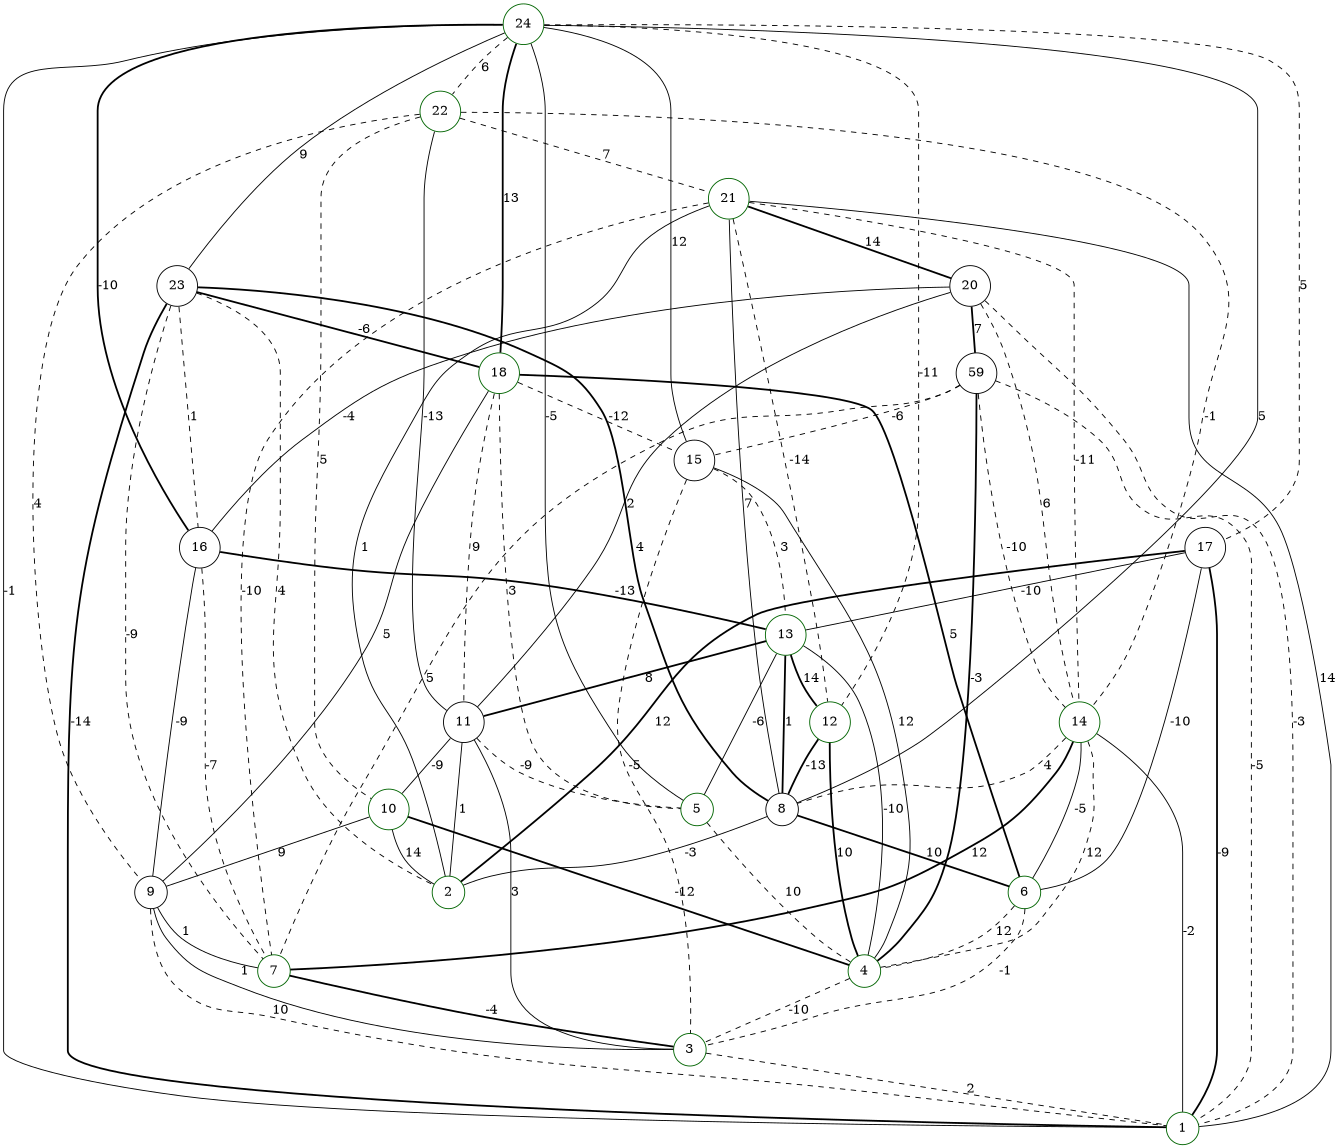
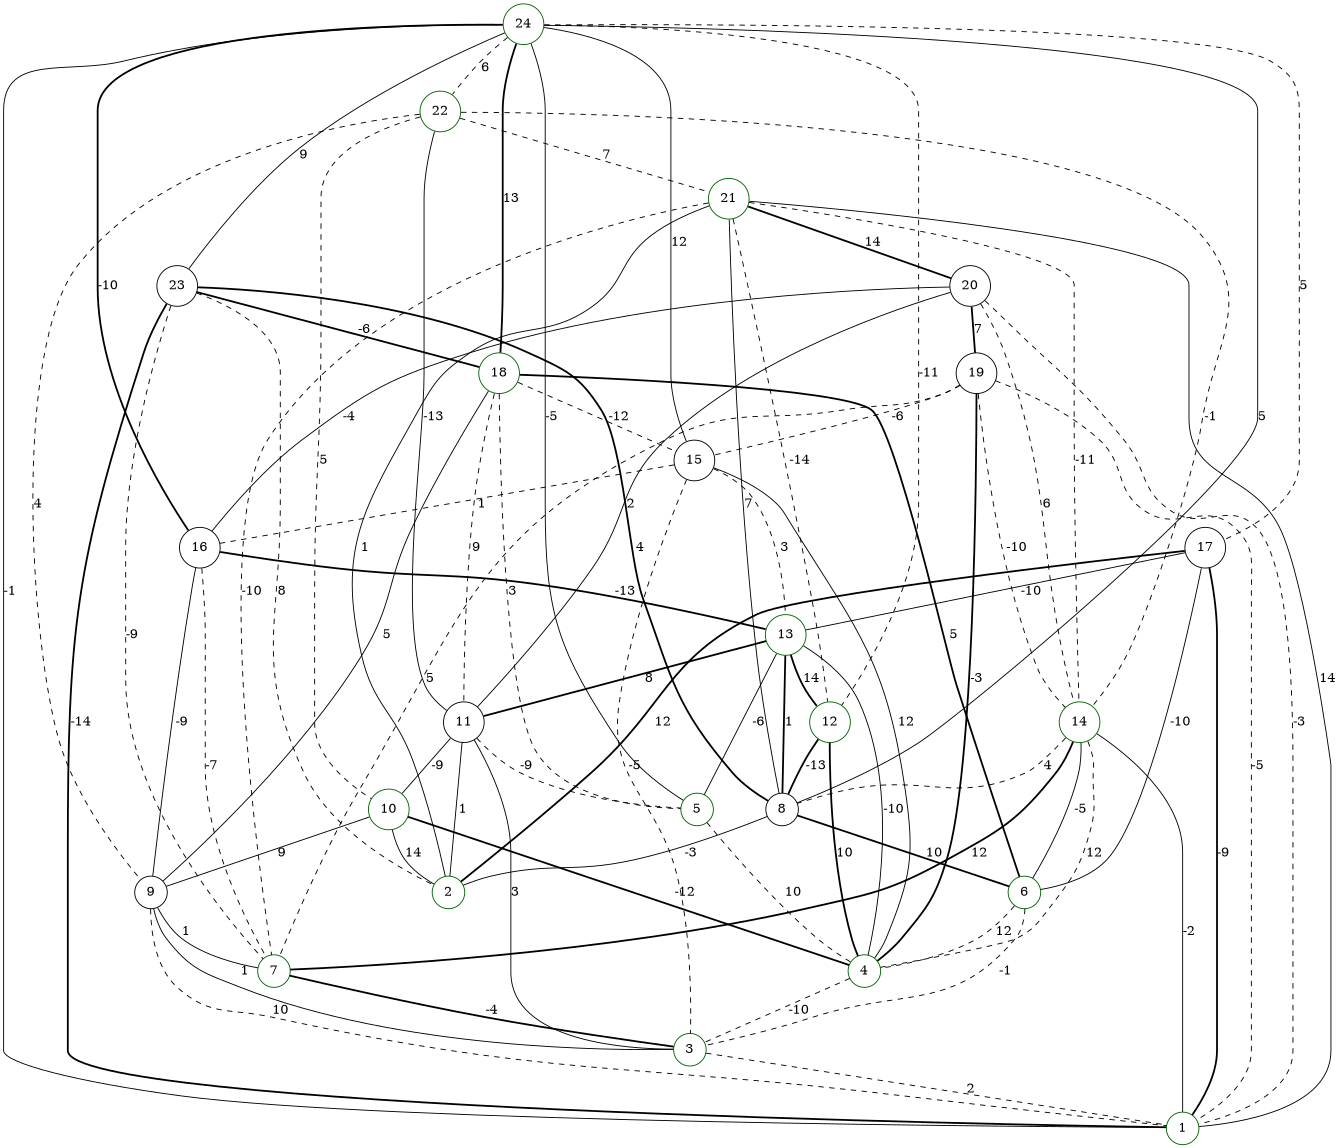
(976, 373) -> (976, 373)
(189, 417) -> (447, 504)
(282, 591) -> (282, 591)
